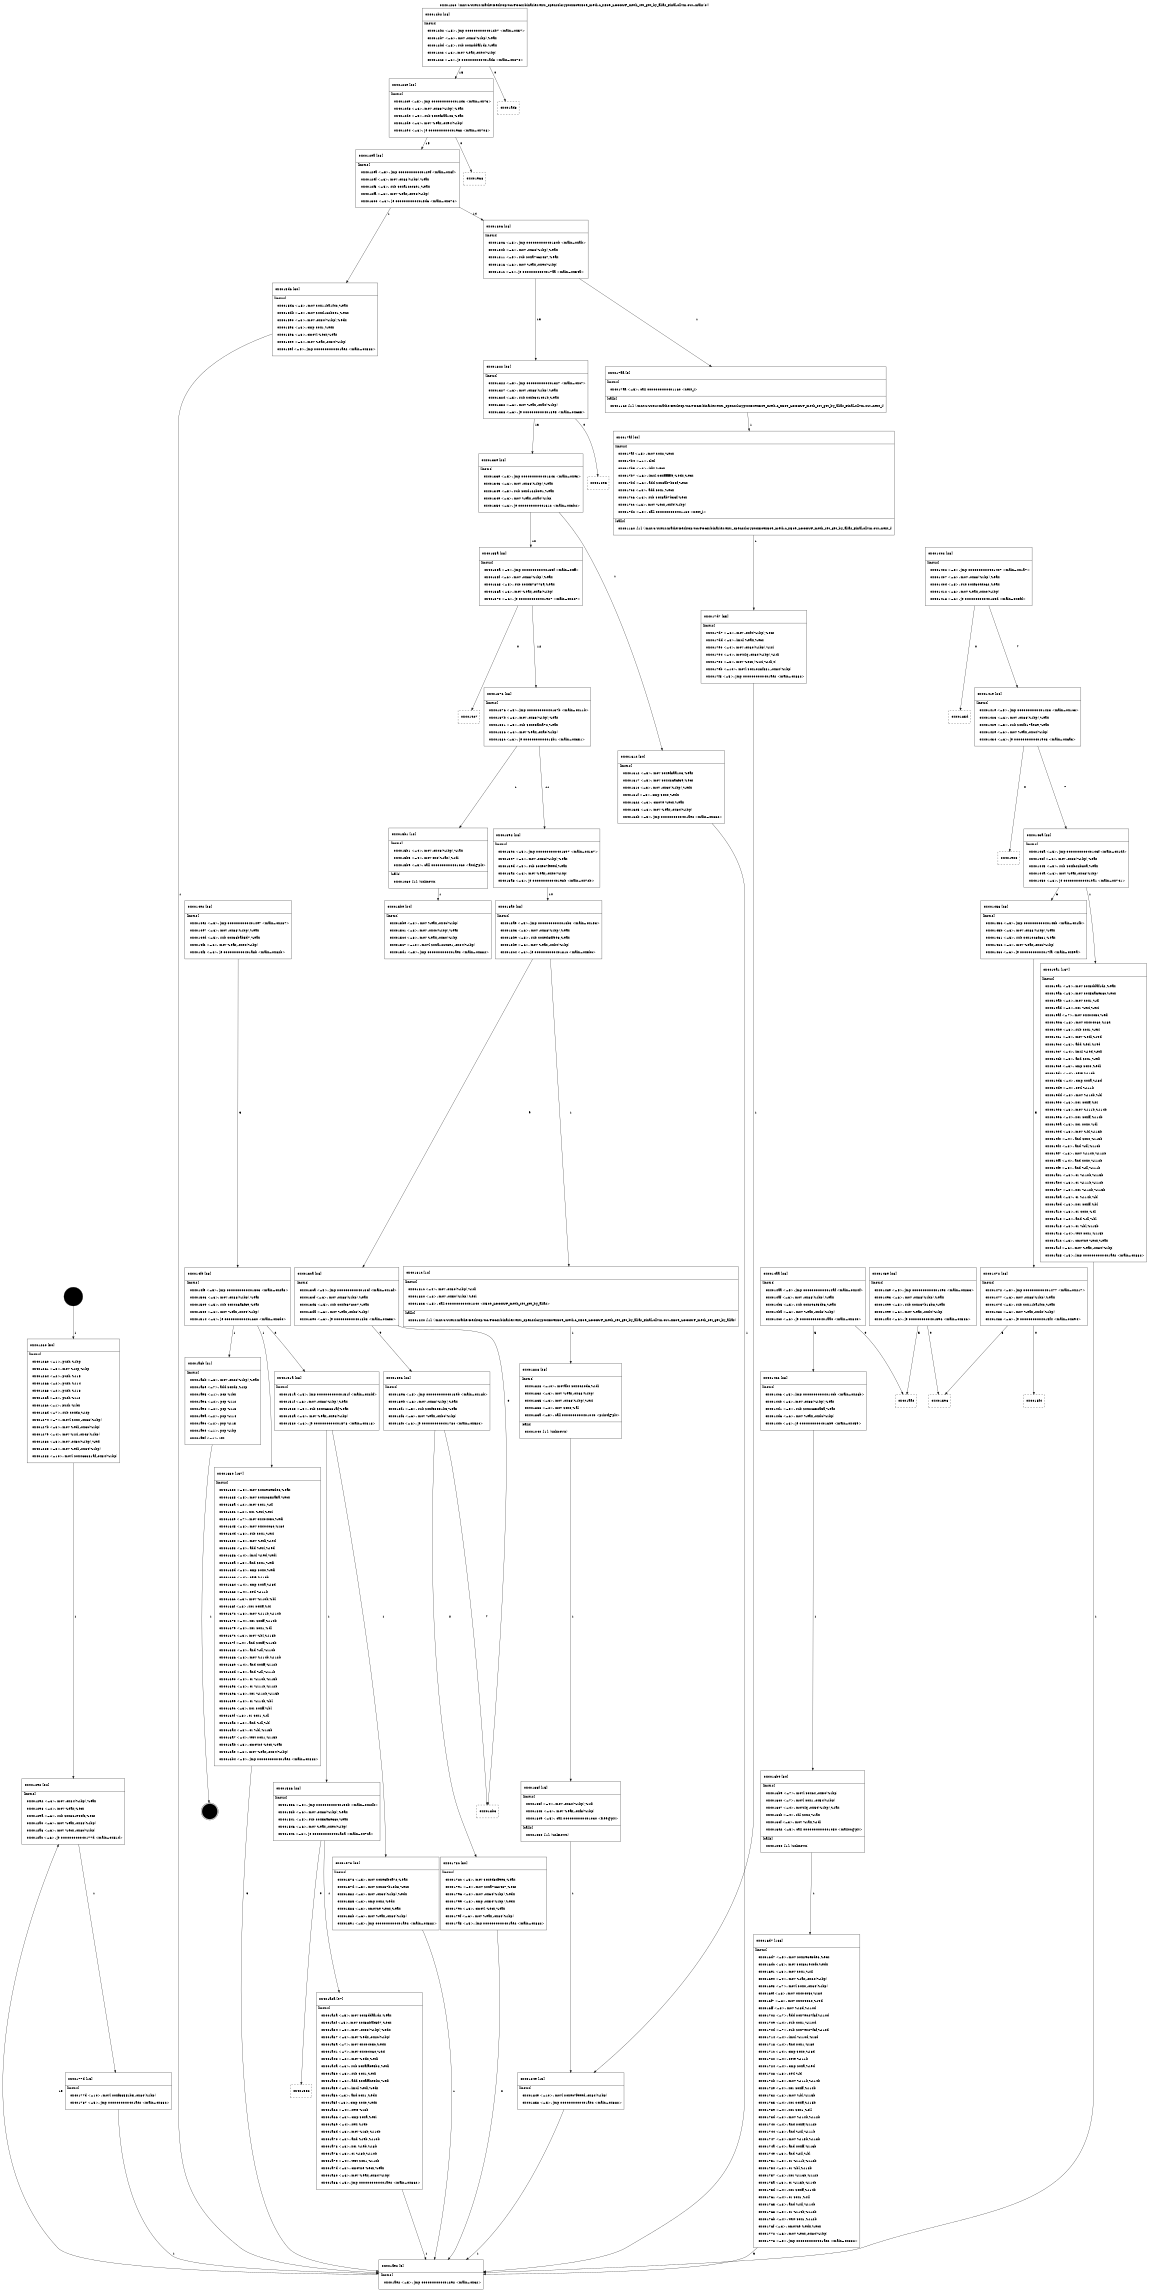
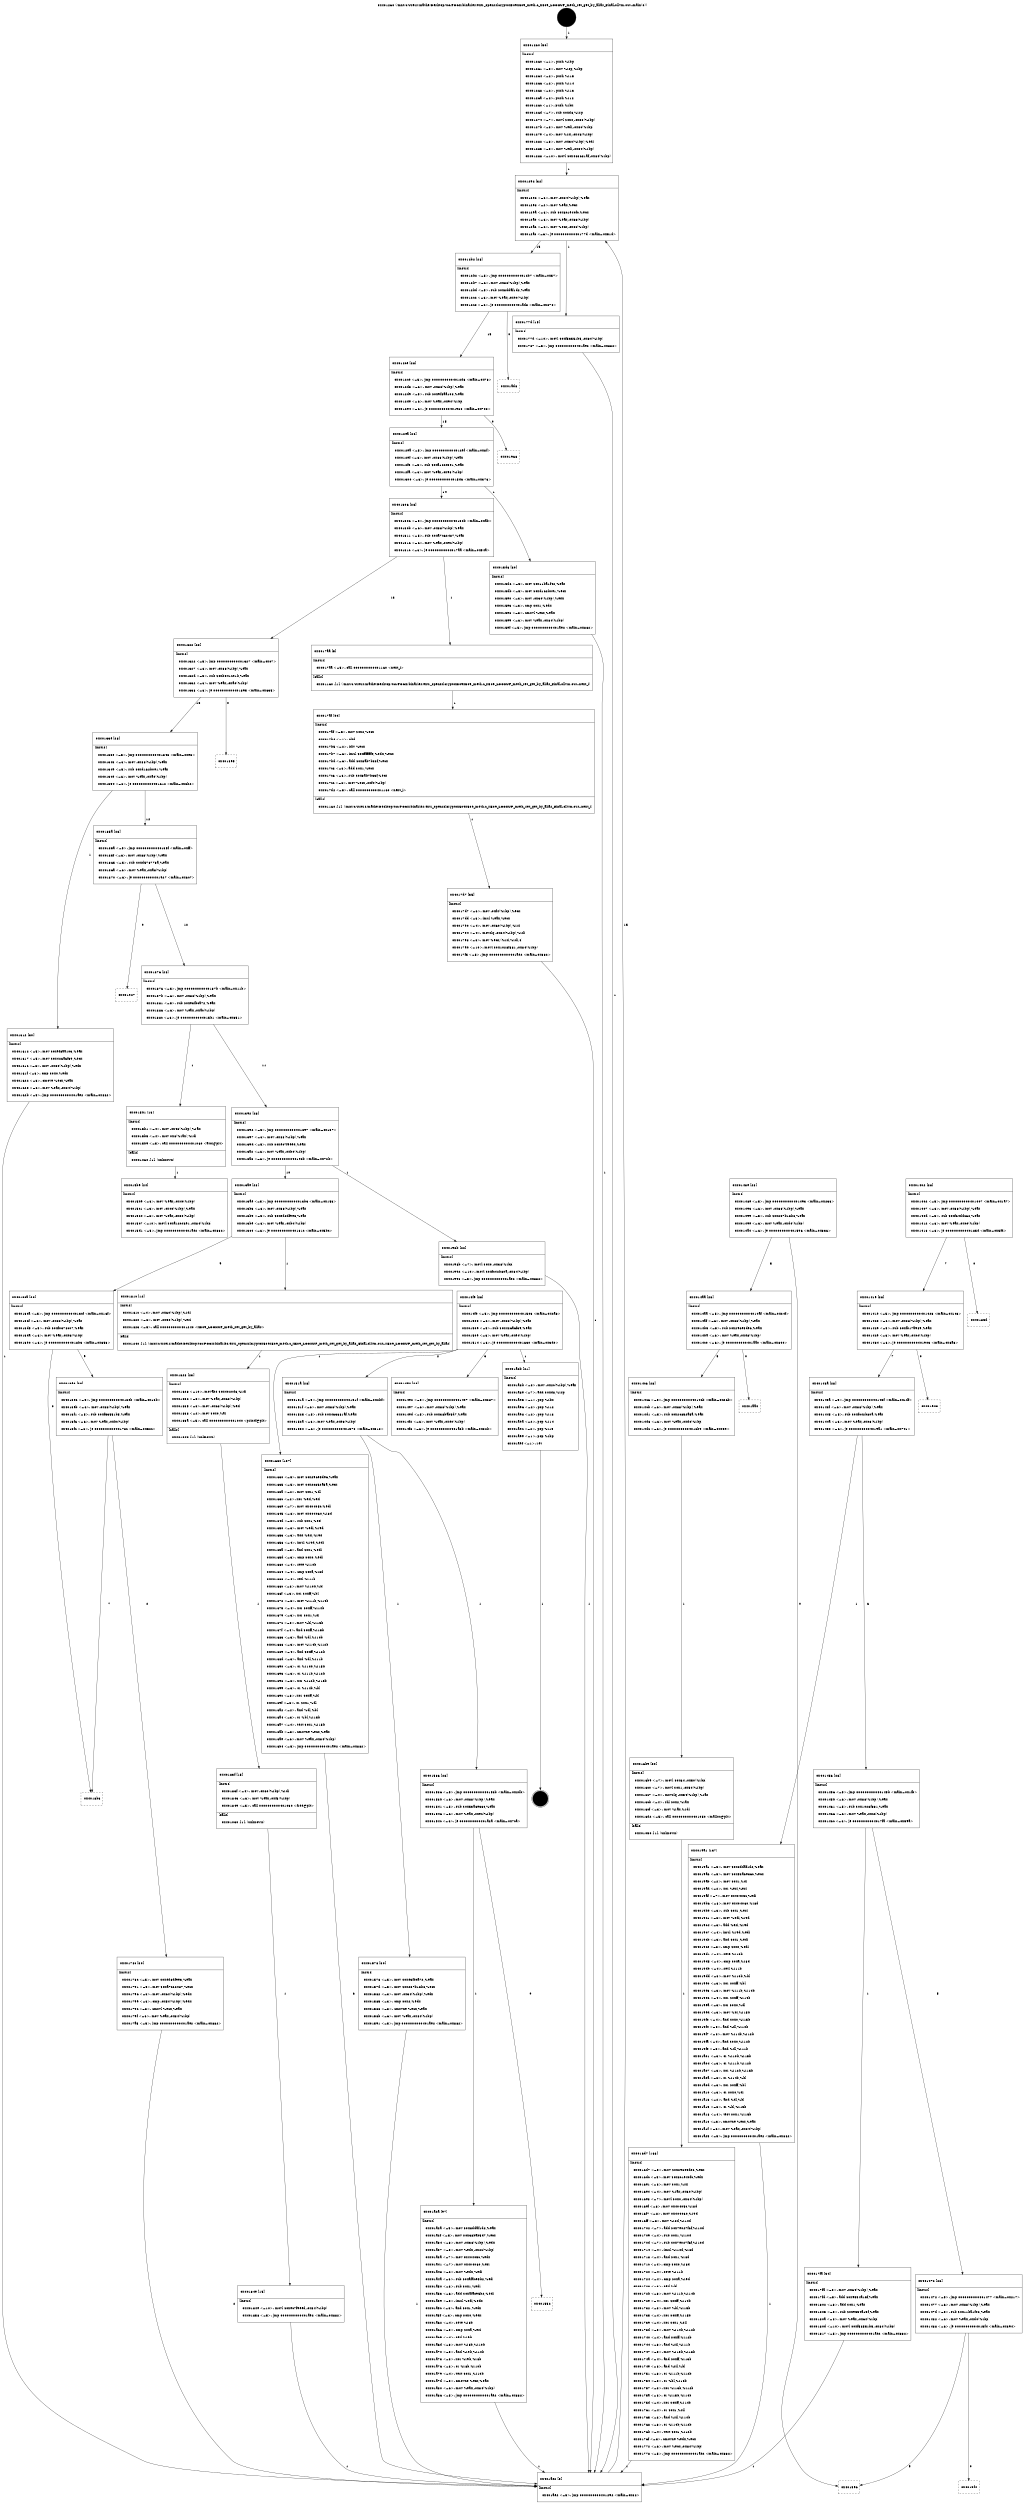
none -> (536, 246)
(238, 1112) -> (478, 1362)
none -> (492, 1264)
(913, 1359) -> (761, 1263)
(754, 1404) -> (594, 1708)
(754, 2254) -> (627, 2467)
none -> (858, 2304)
